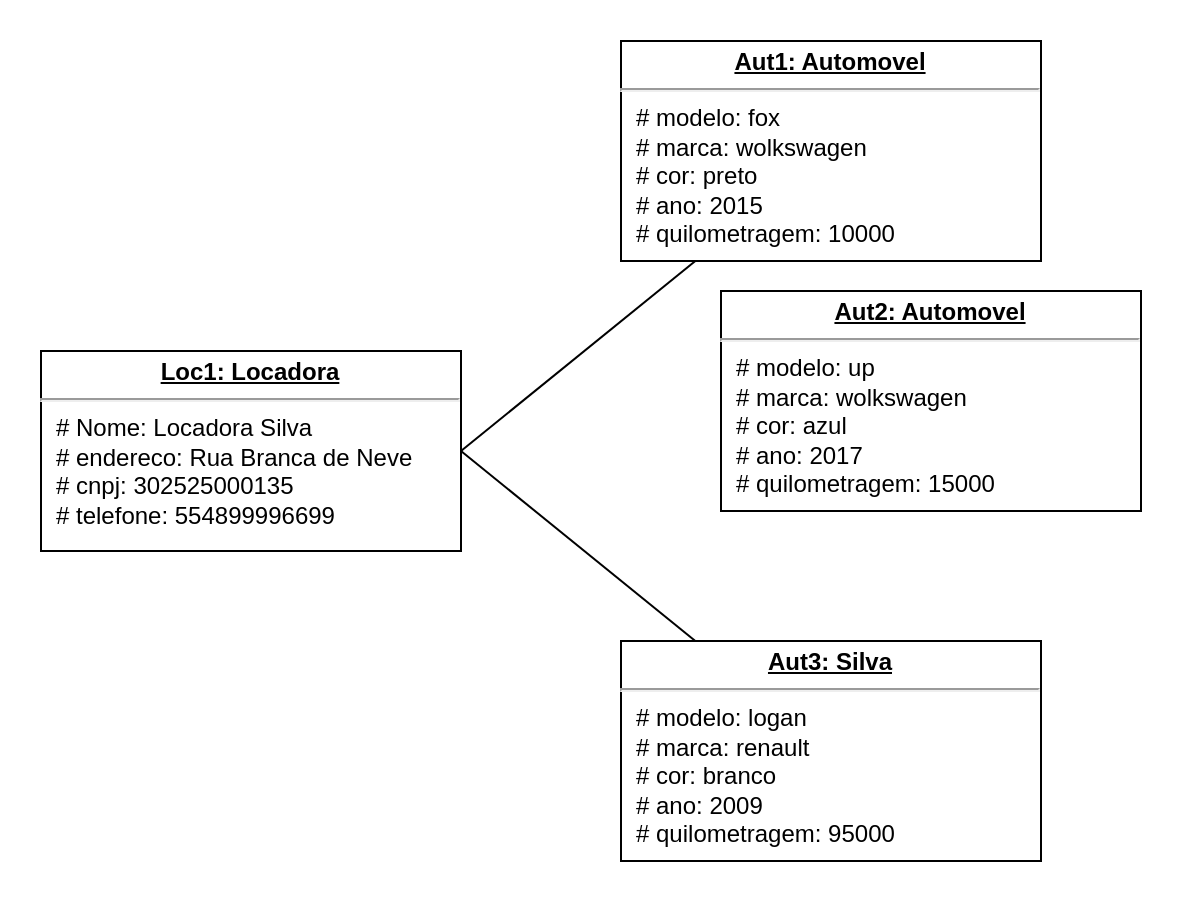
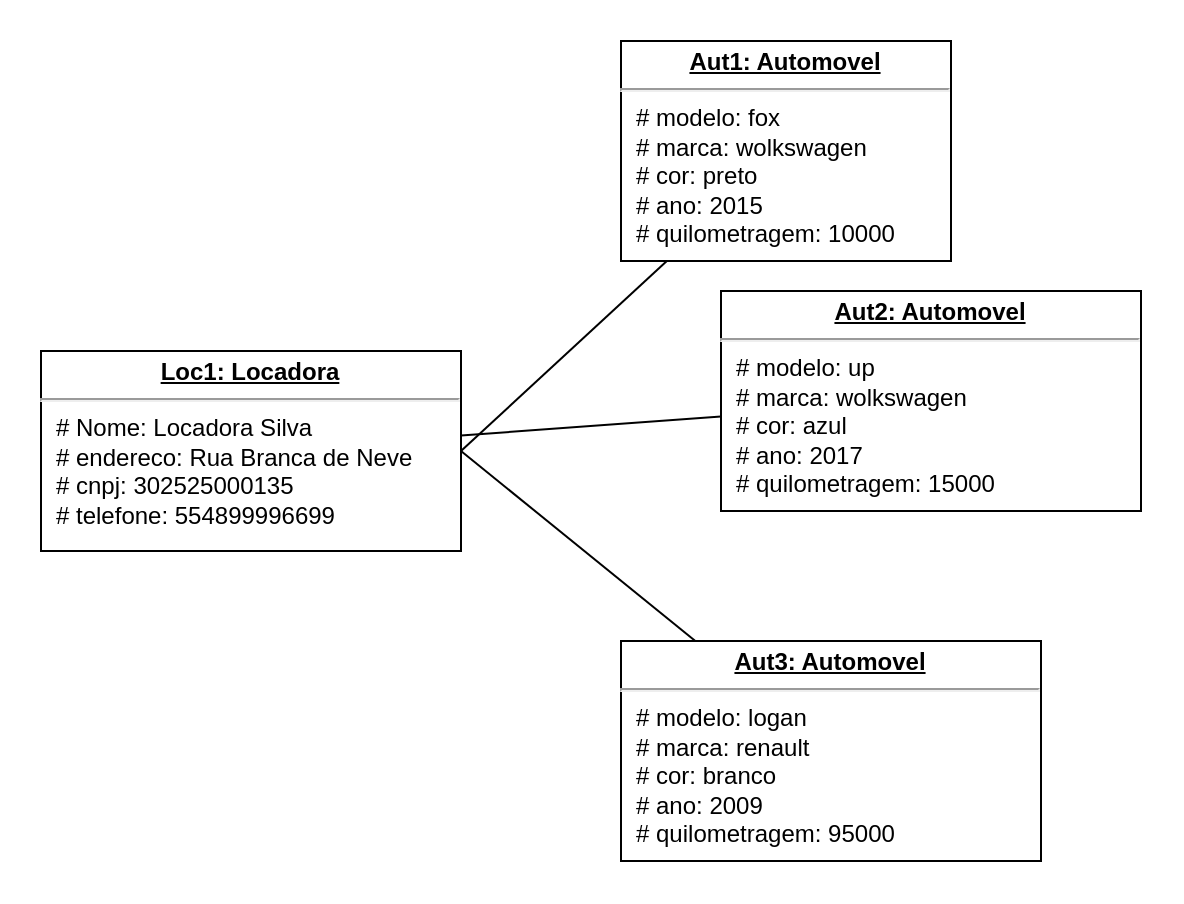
(831, 151) -> (786, 151)
none -> (603, 425)
(753, 727) -> (753, 727)
